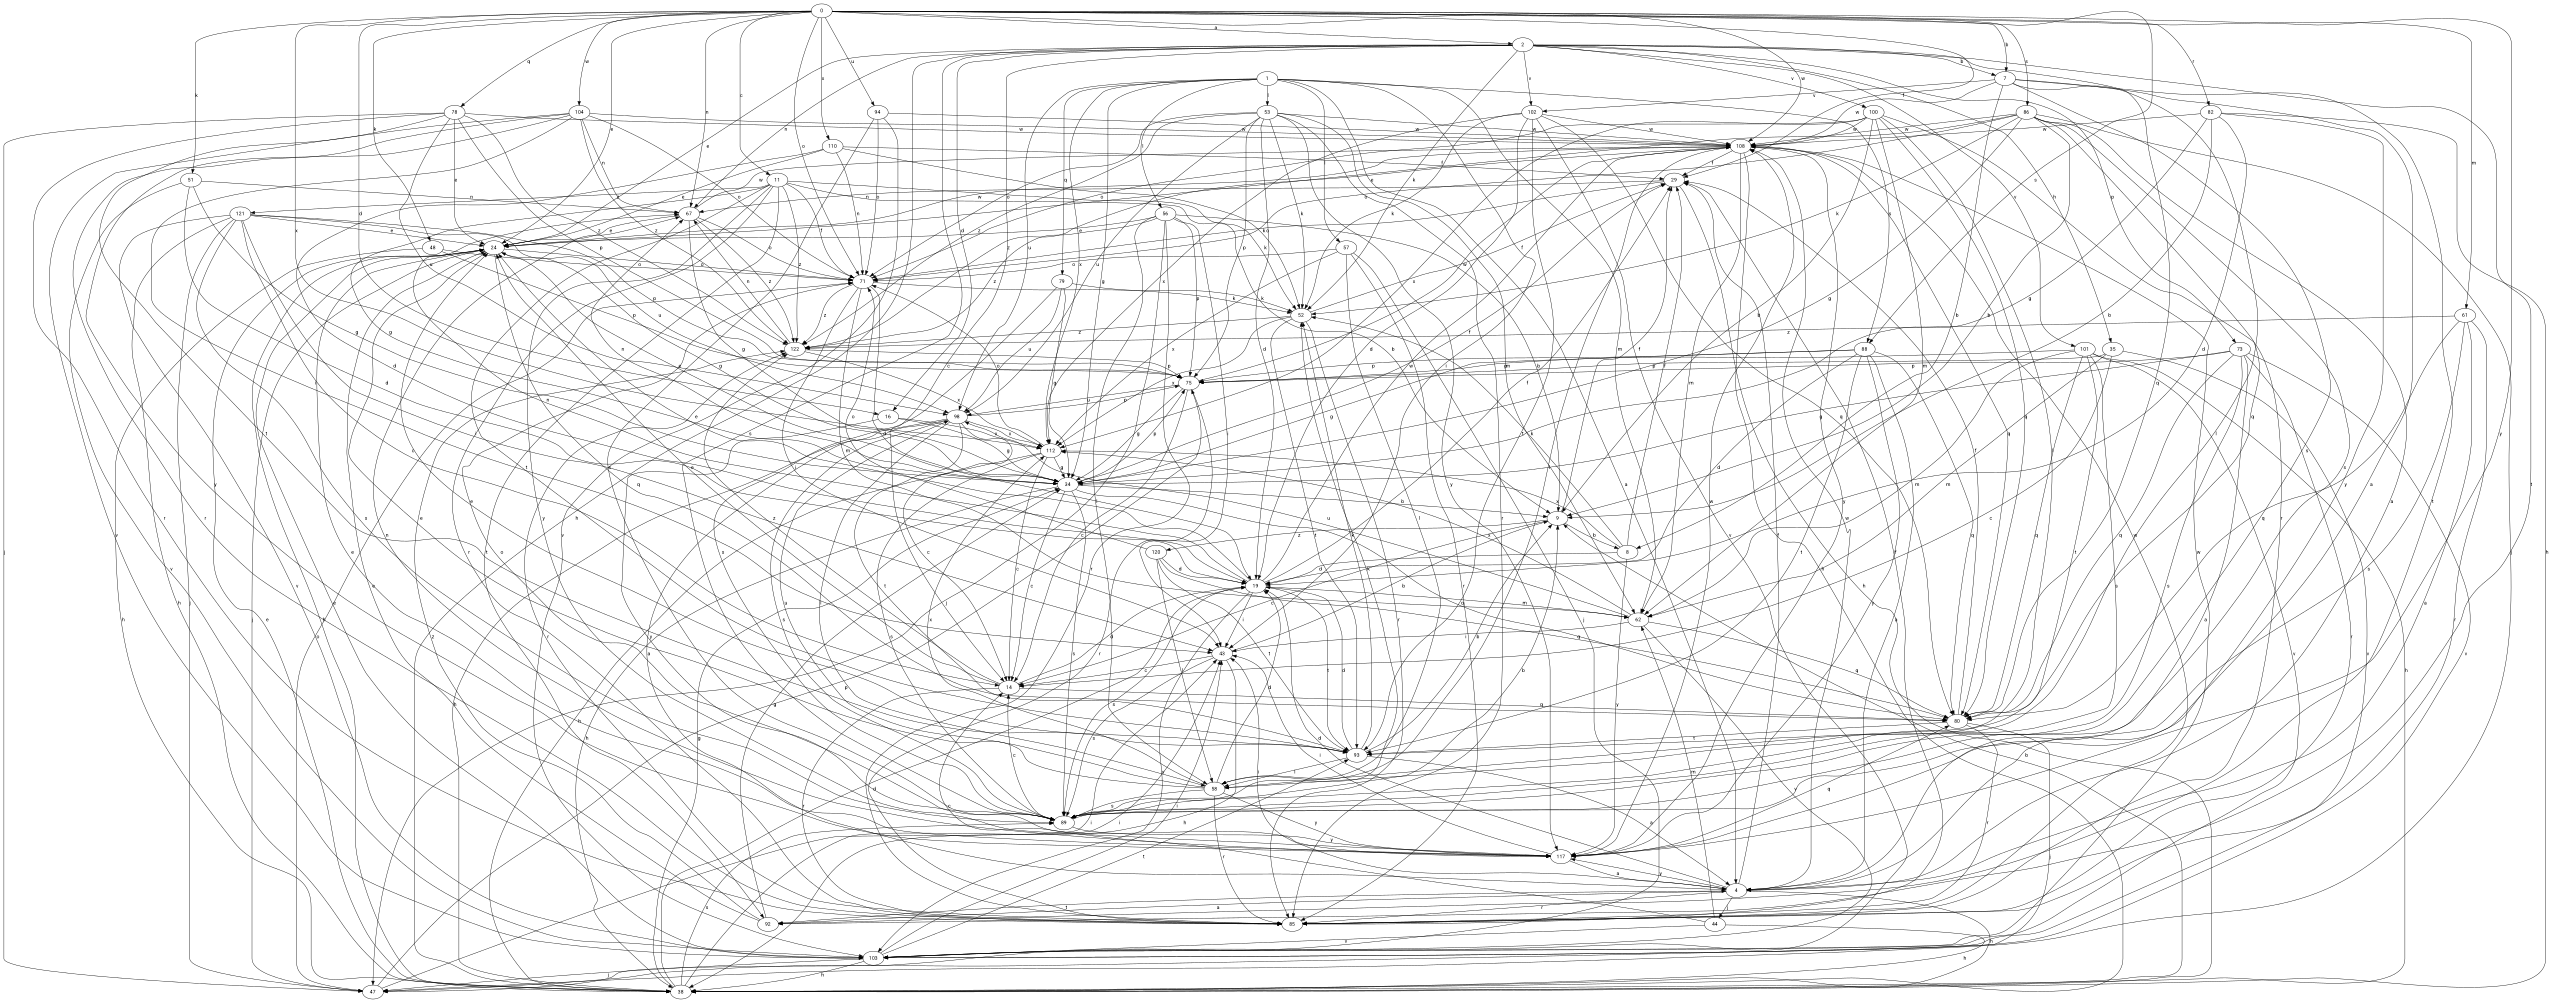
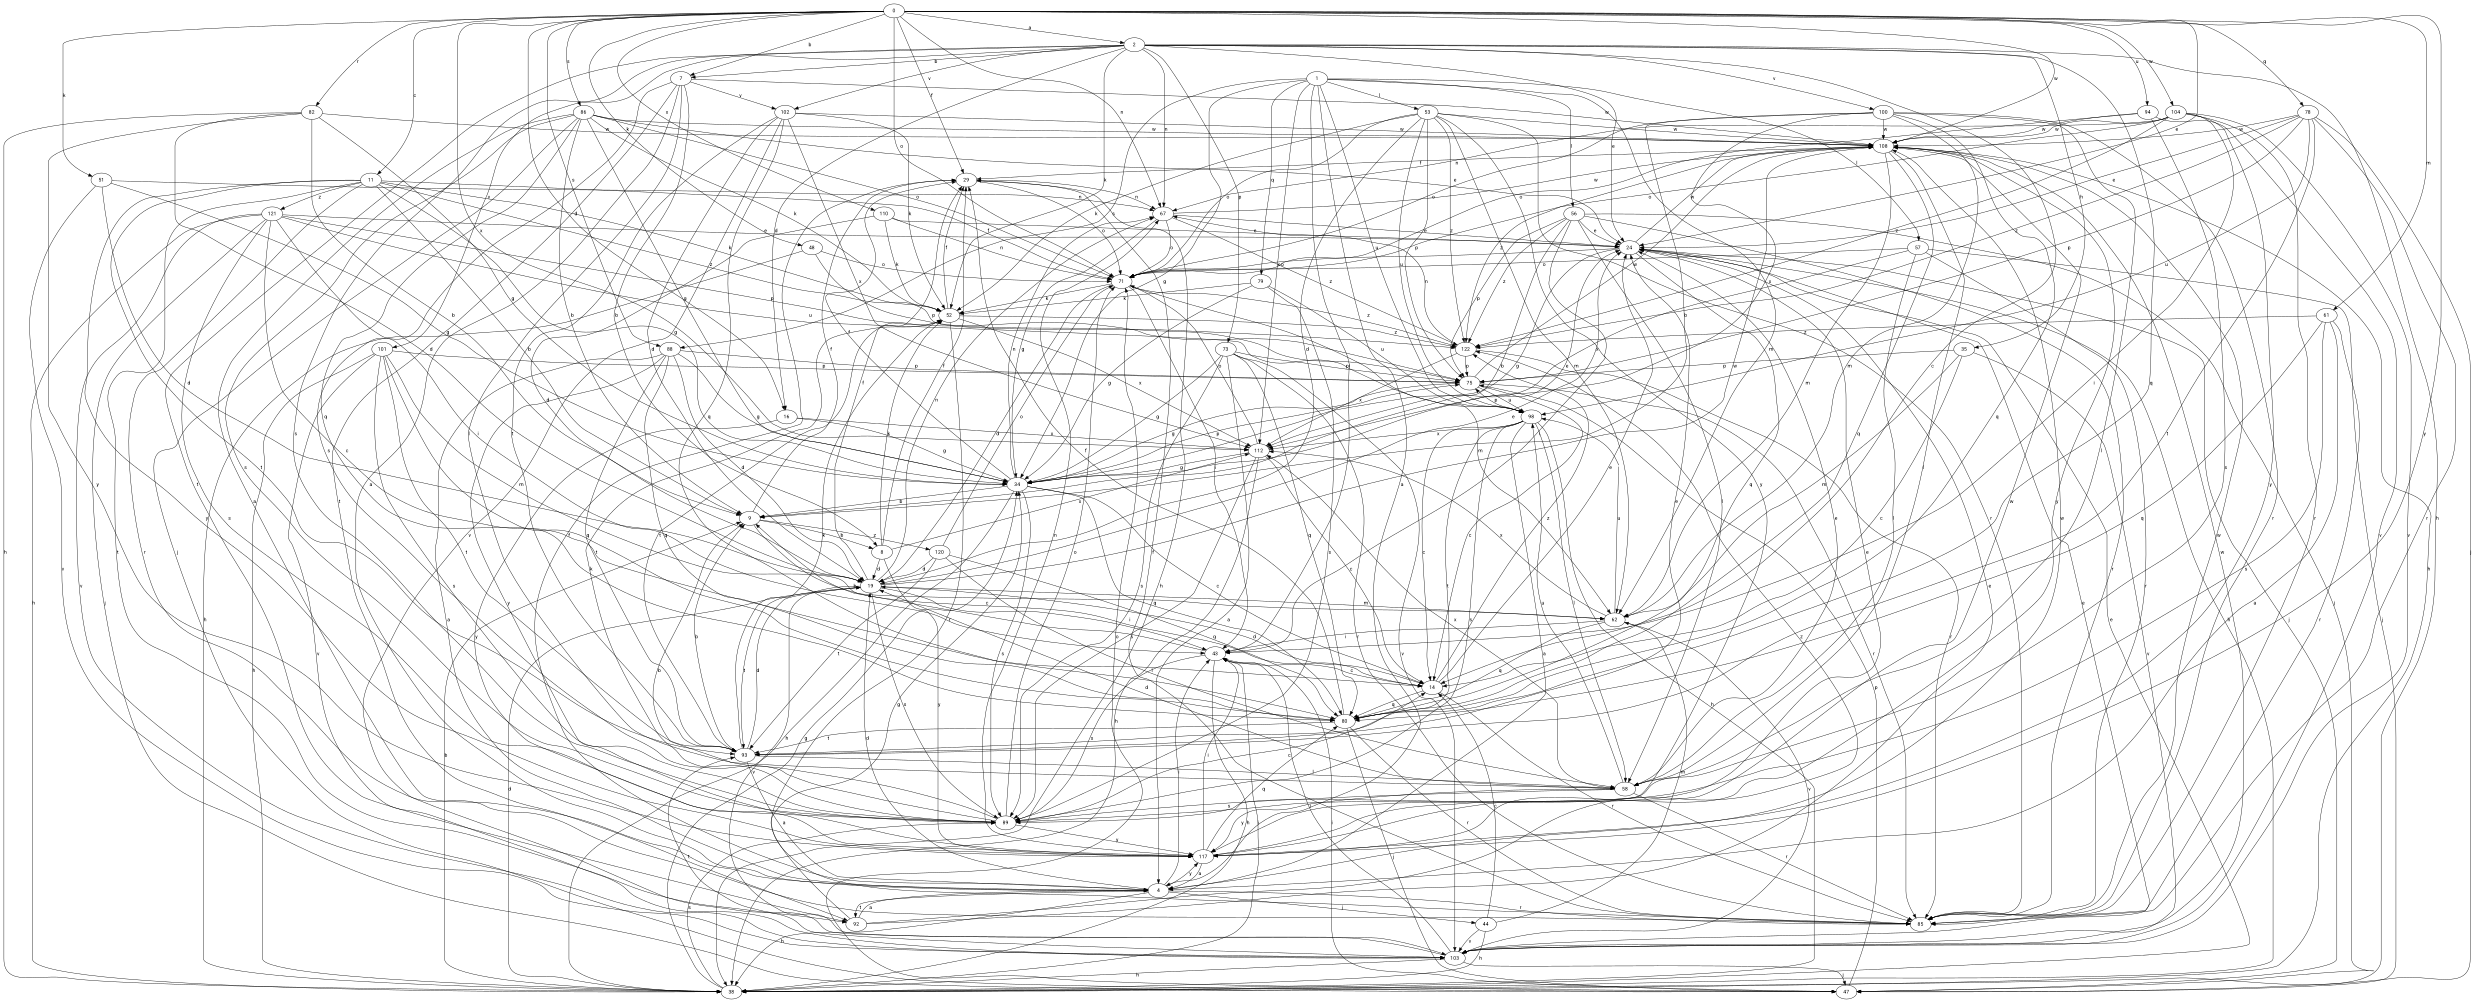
(1252, 158) -> none
(677, 795) -> (1854, 509)
